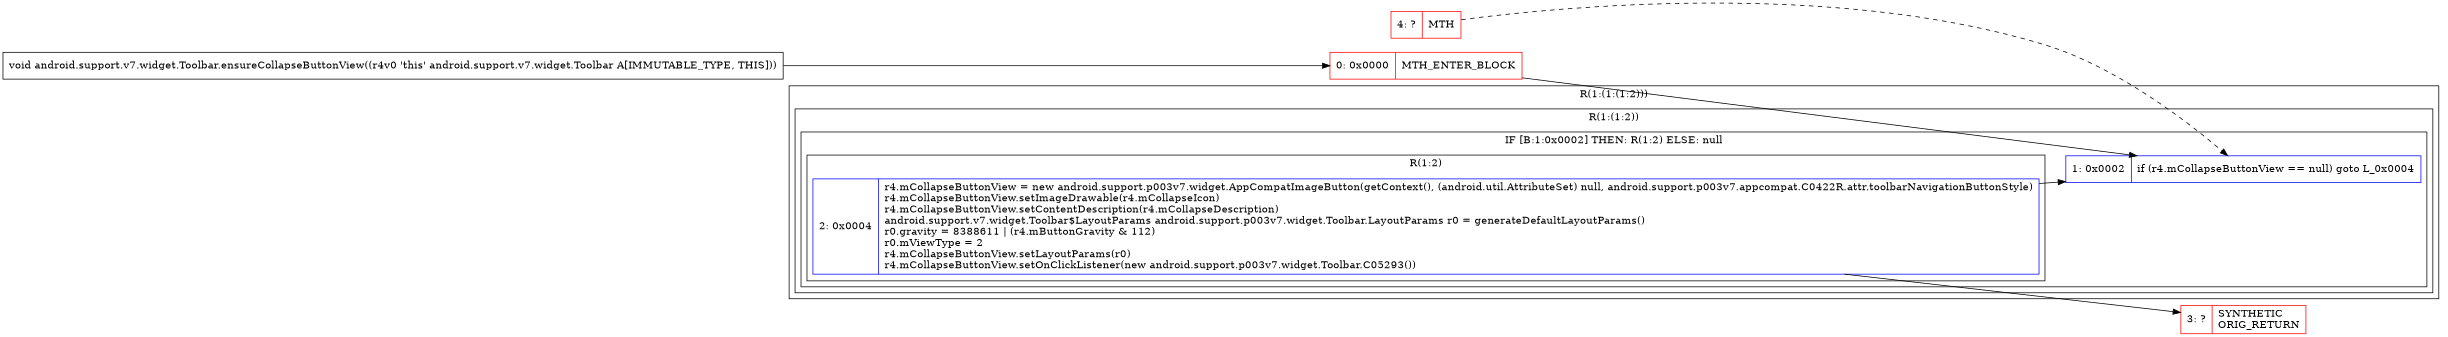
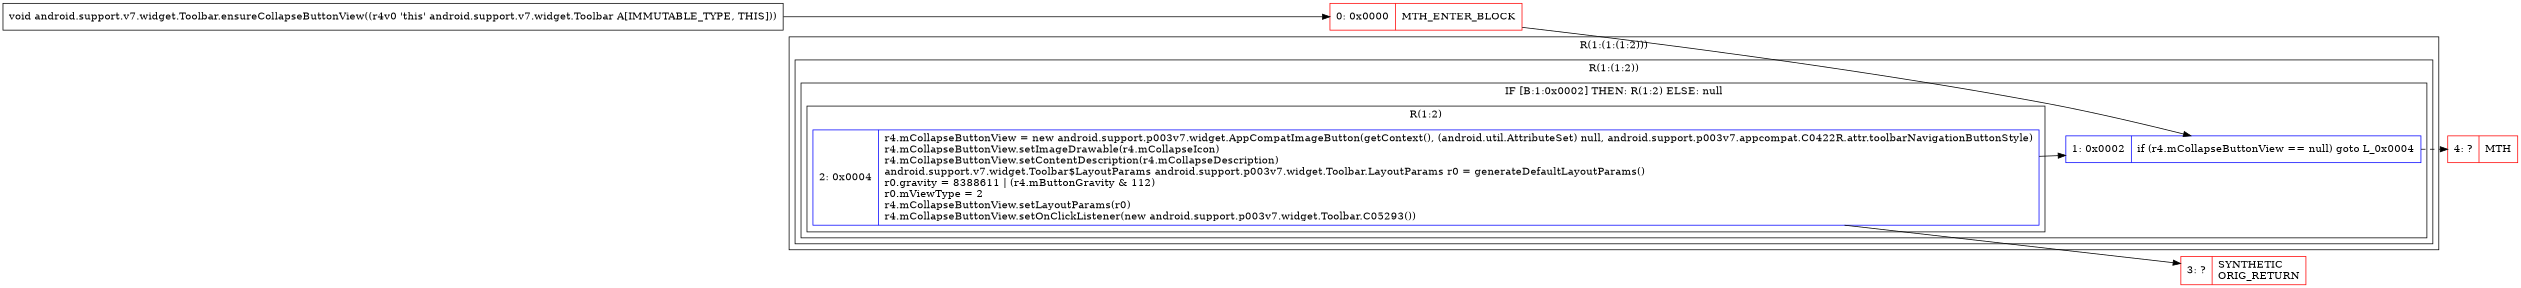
(1858, 10) -> (2431, 149)
